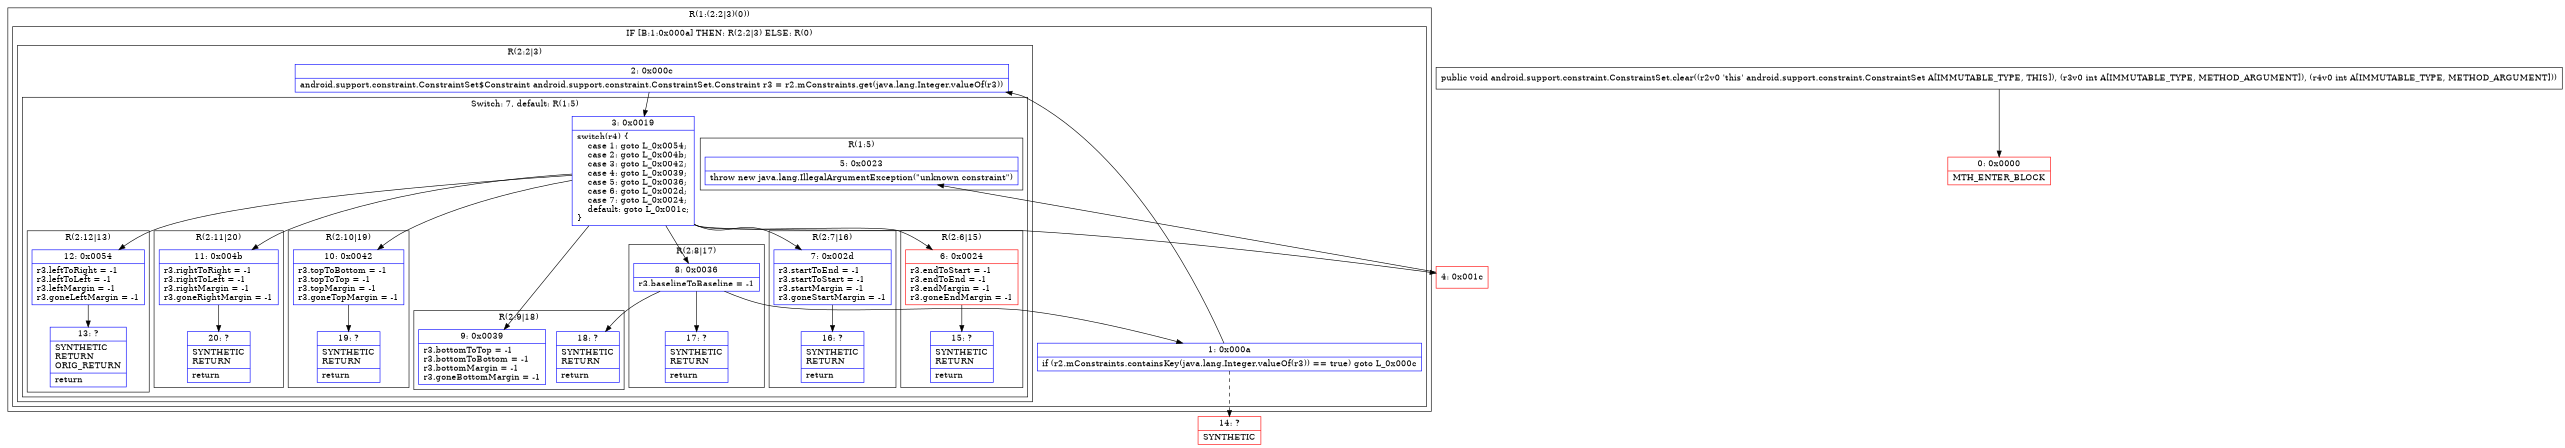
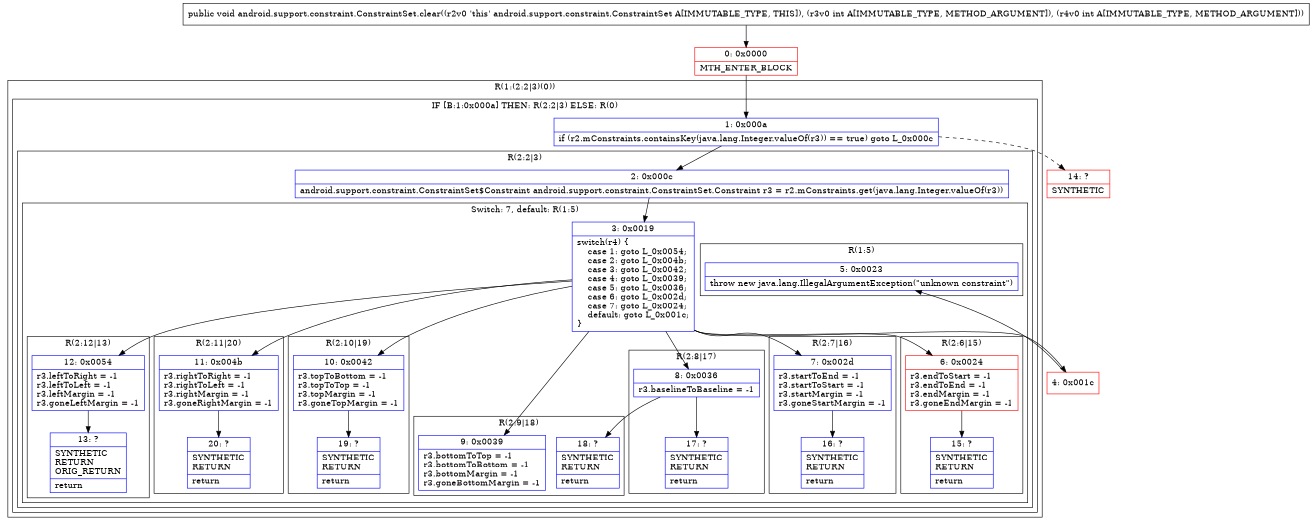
(951, 309) -> (746, 94)
